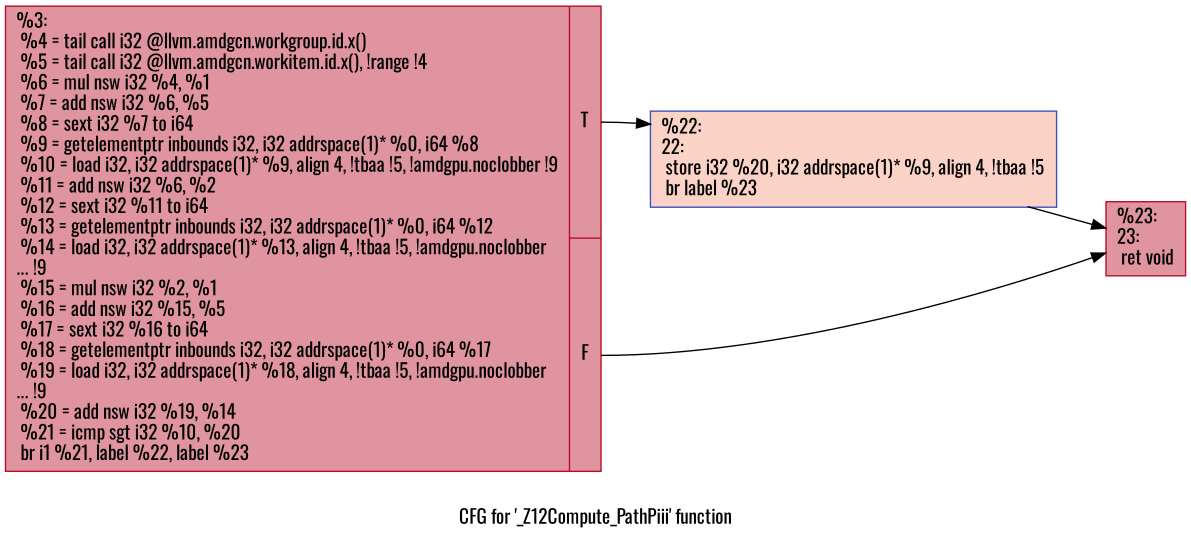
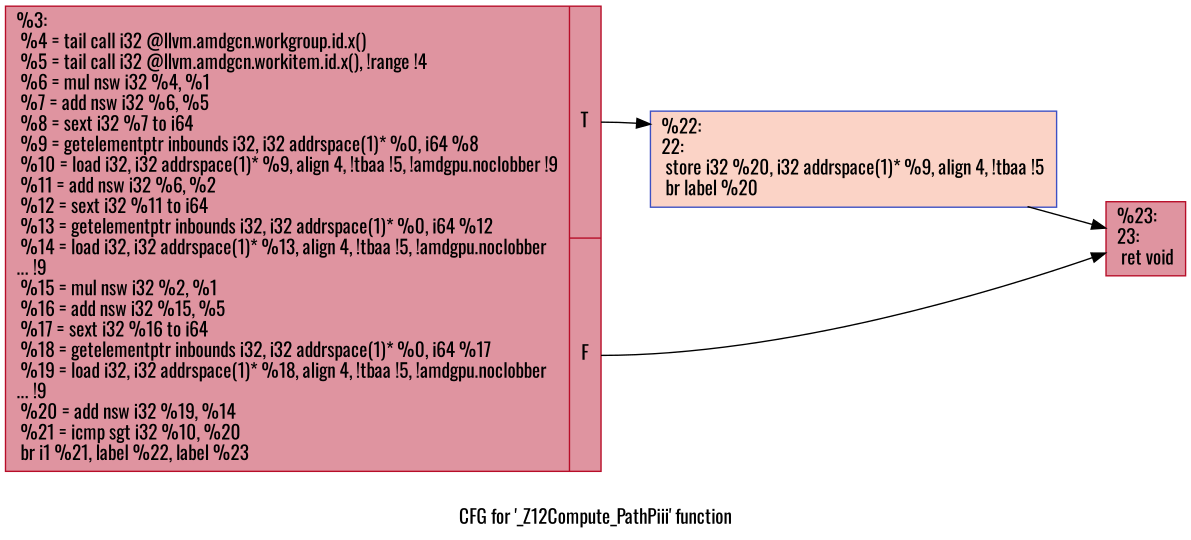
(709, 189) -> (710, 189)
